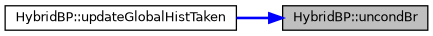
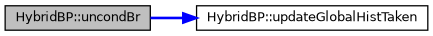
(253, 18) -> (167, 18)
